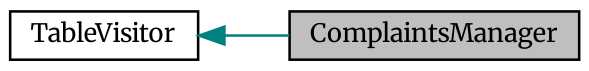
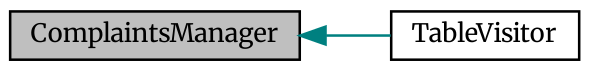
(257, 36) -> (358, 36)
